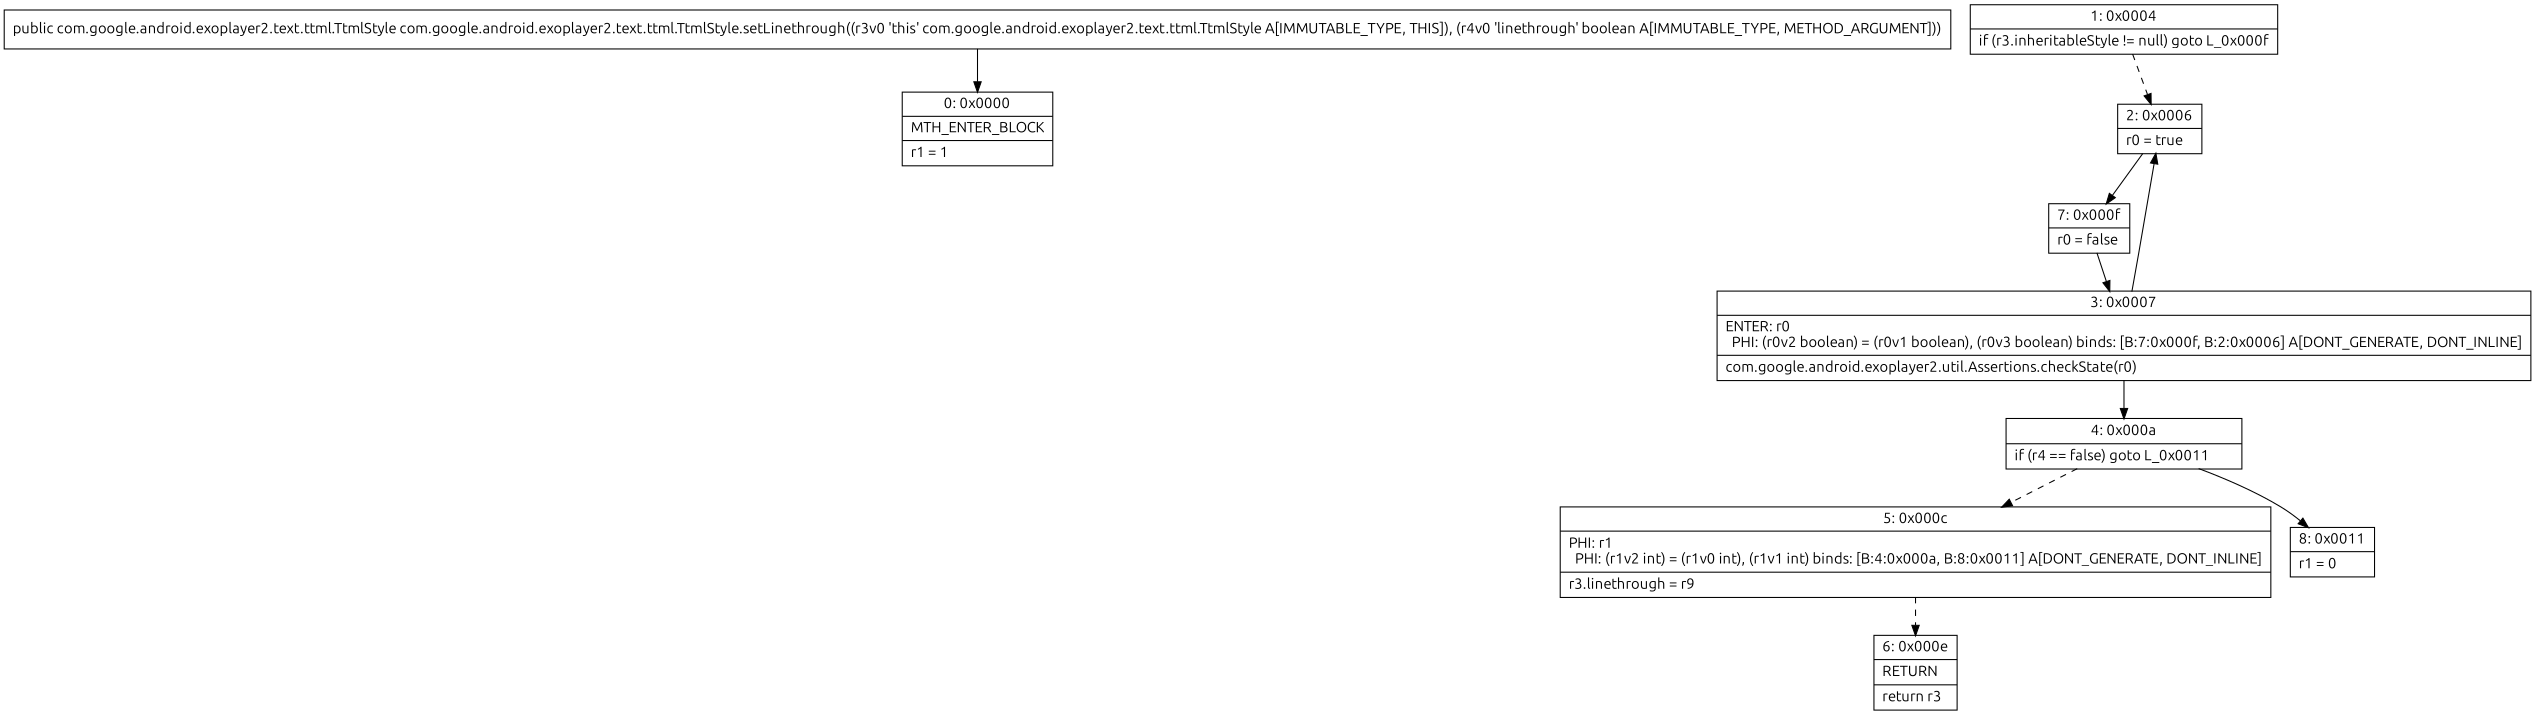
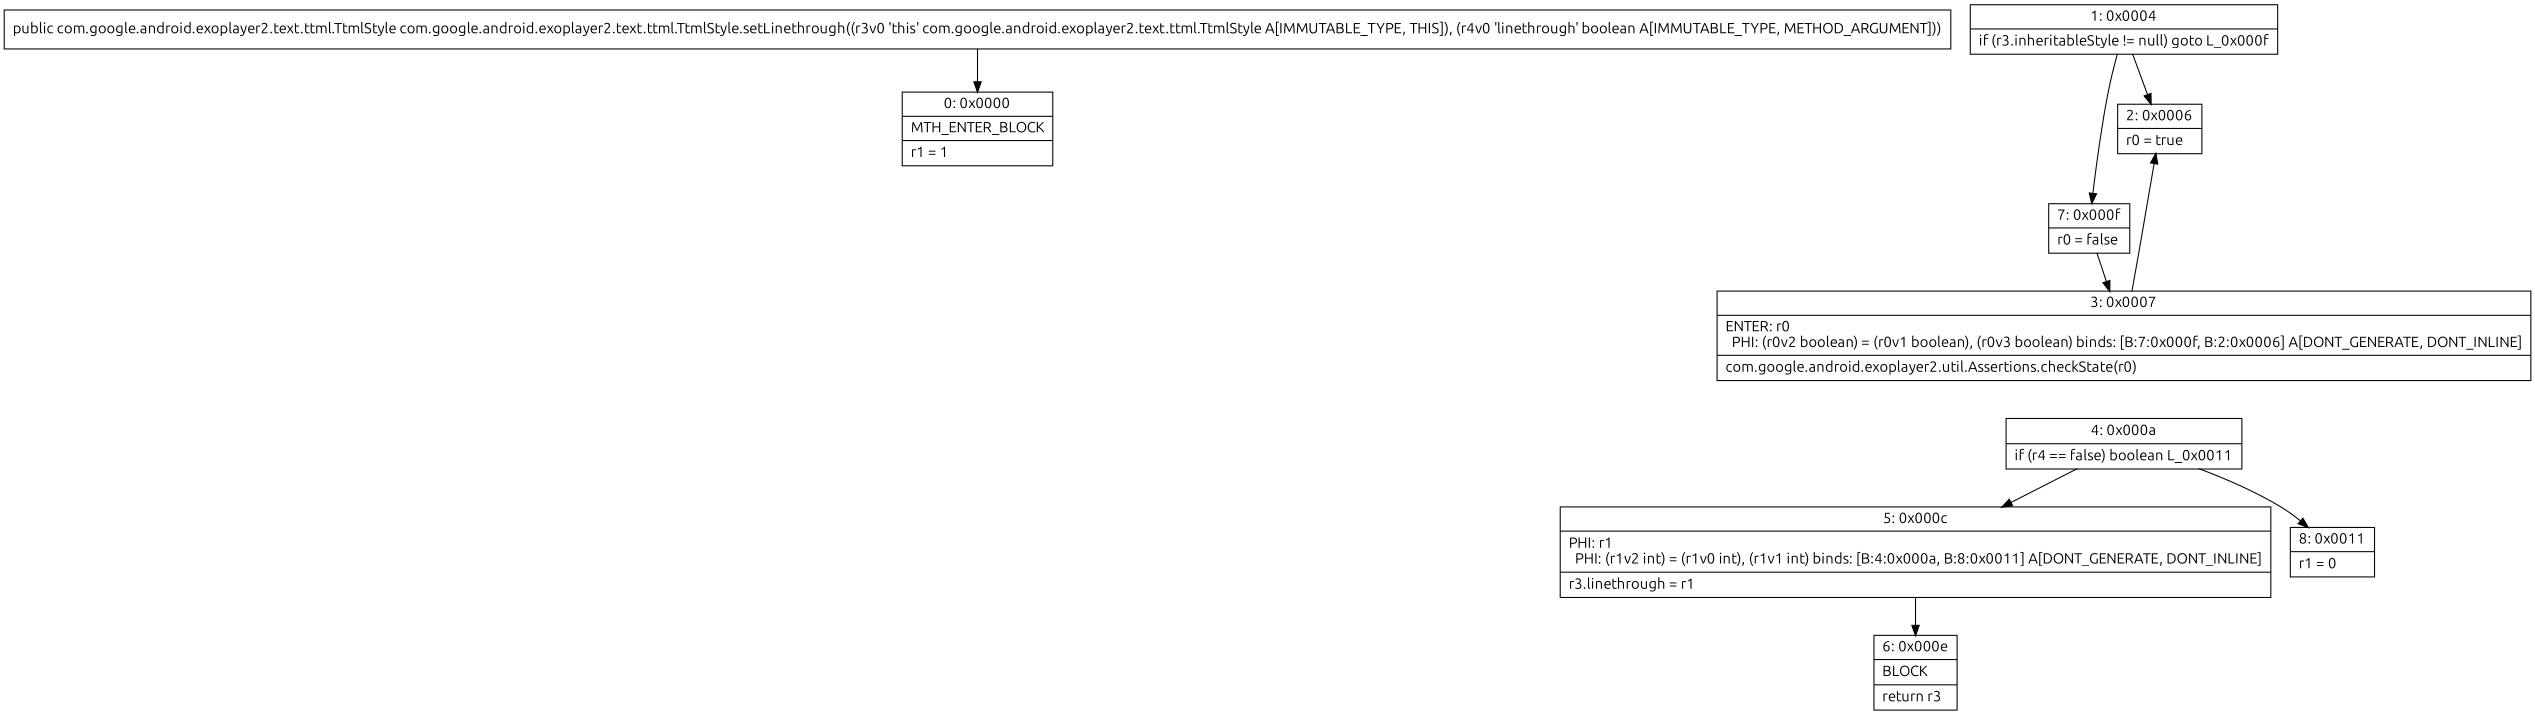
(2140, 74) -> (2140, 74)
(2128, 174) -> (2103, 123)
(2124, 394) -> none
(2112, 456) -> (2124, 456)
(2044, 486) -> (2044, 486)
(1632, 584) -> (1632, 584)
(1916, 611) -> (1916, 611)
(1910, 672) -> (1905, 672)
